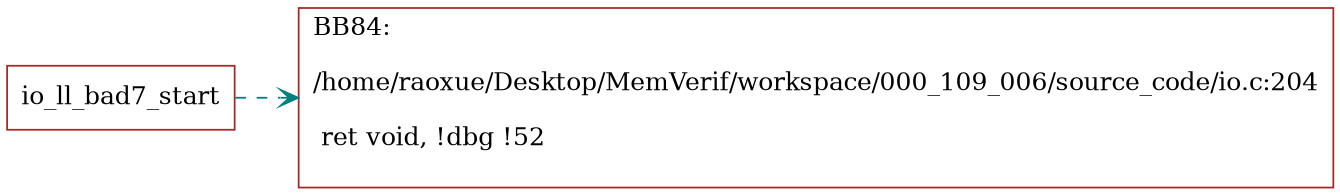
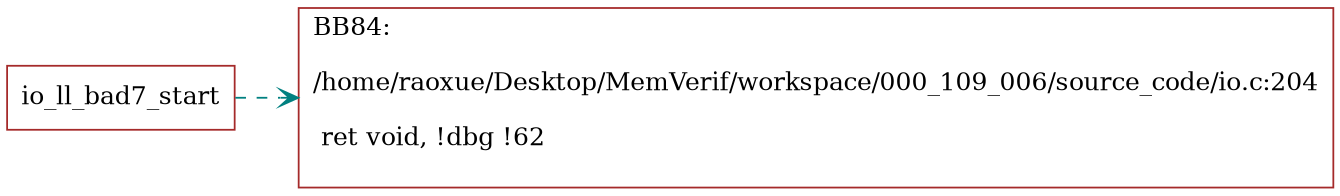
(429, 138) -> (429, 138)
